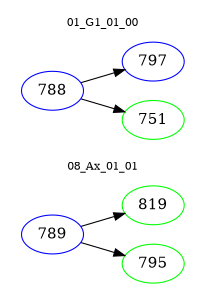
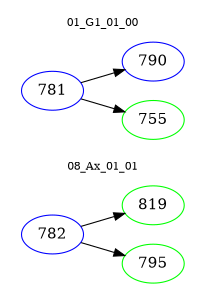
(153, 62) -> (153, 62)
(53, 91) -> (53, 91)
(153, 120) -> (153, 120)
(53, 234) -> (53, 234)
